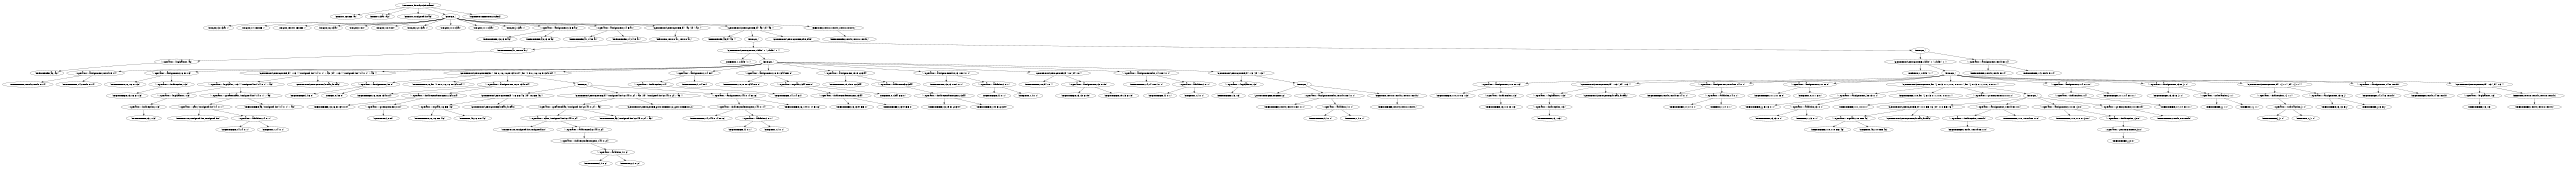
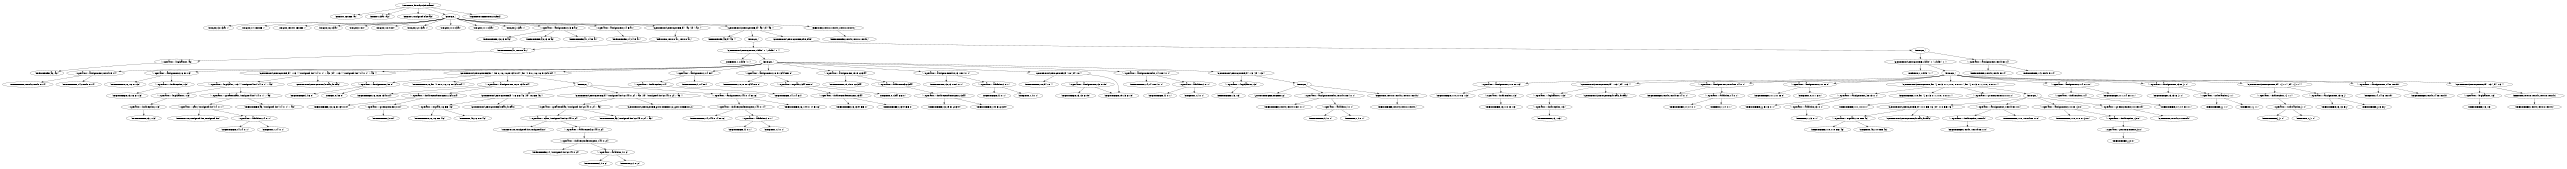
(418, 17) -> (418, 17)
(600, 33) -> (570, 33)
(1073, 79) -> (1107, 78)
(2378, 96) -> (2378, 96)
(383, 118) -> (383, 118)
(1769, 118) -> none
(2174, 118) -> (2174, 118)
none -> (556, 152)
